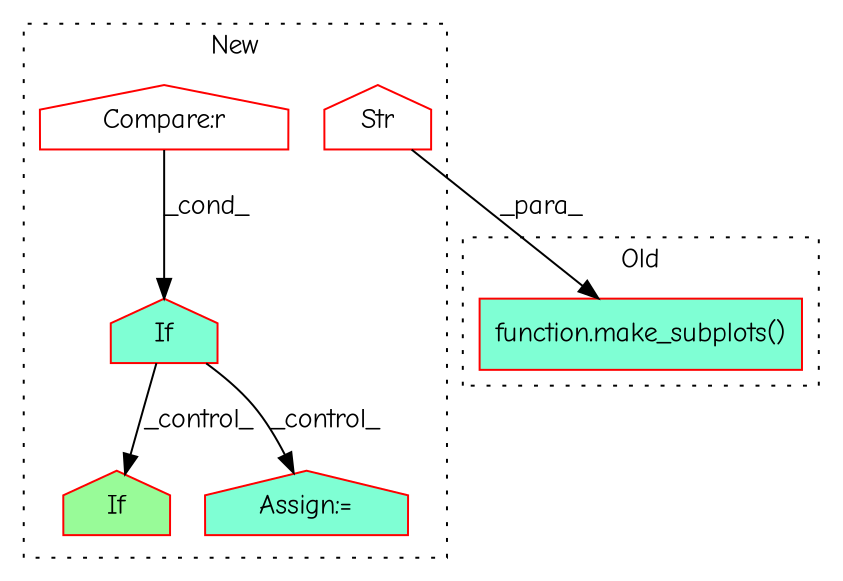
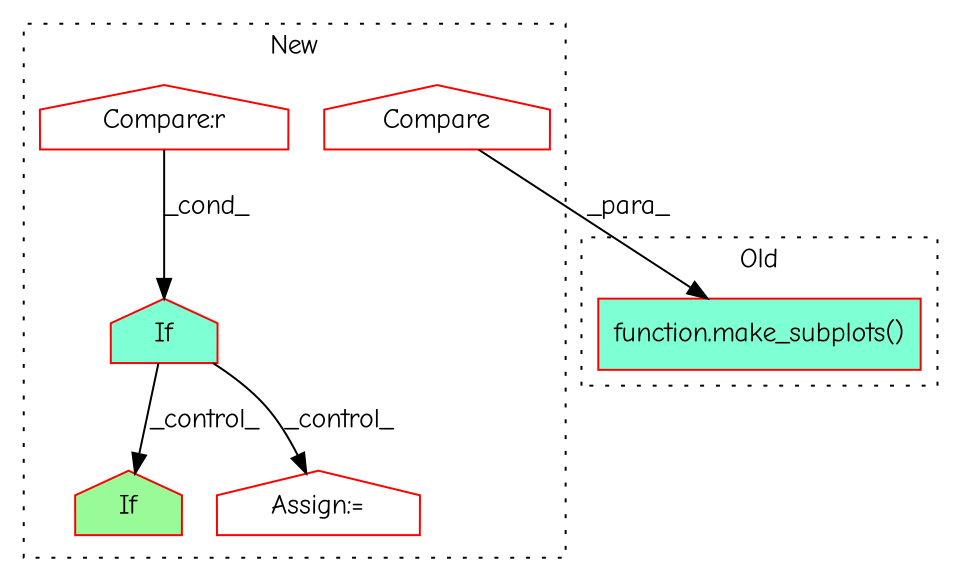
(378, 121) -> (437, 121)
(307, 506) -> (318, 506)
